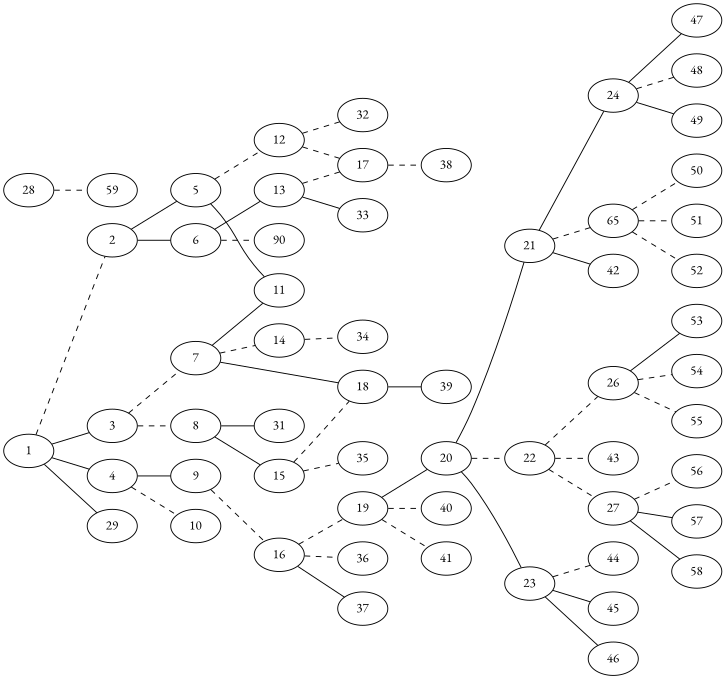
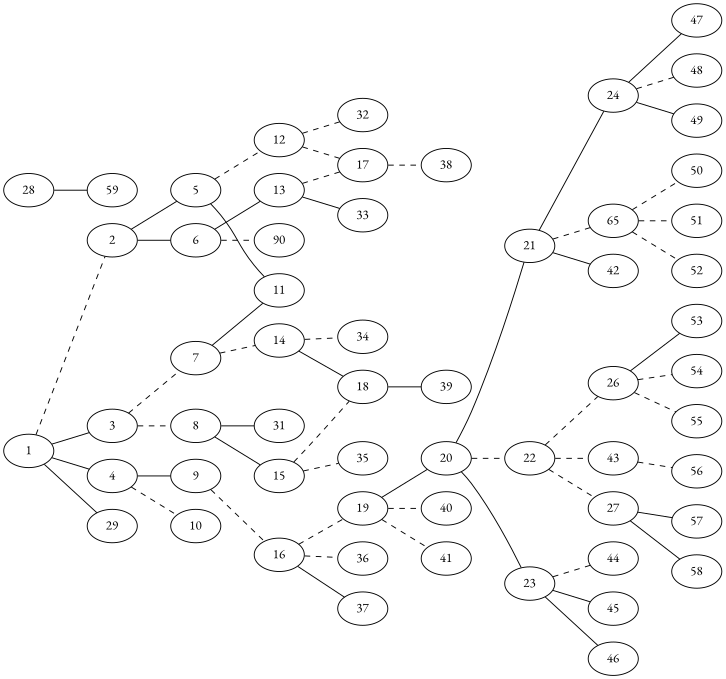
(71, 190) -> (71, 190)
(279, 373) -> (321, 364)
(655, 490) -> (655, 465)
